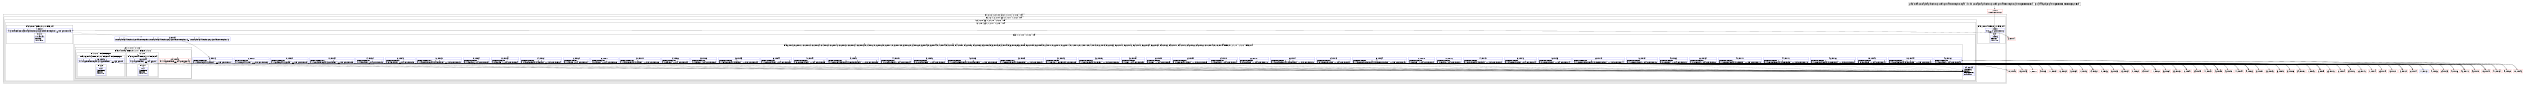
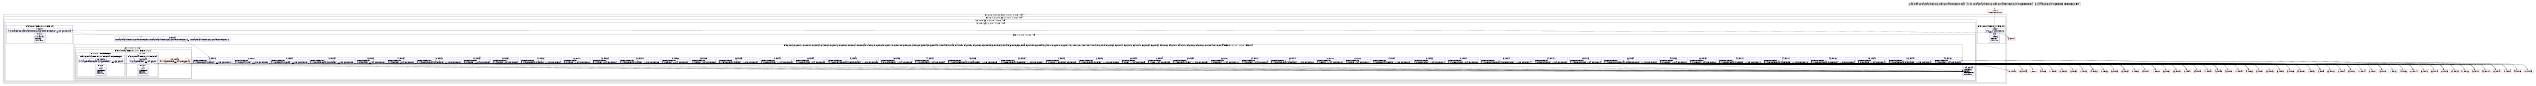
(1546, 60) -> (1421, 60)
none -> (2445, 71)
